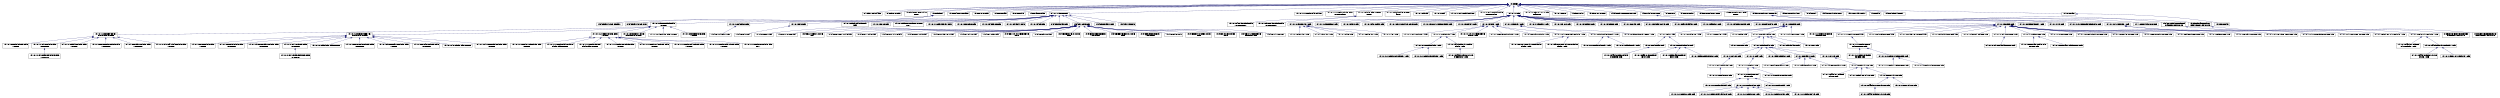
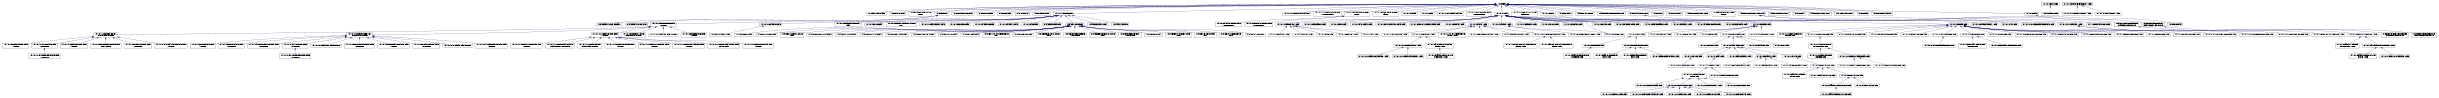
(973, 21) -> none
(1573, 31) -> (1559, 30)
(1251, 35) -> (1231, 35)
(1881, 35) -> none
(106, 46) -> (106, 46)
(560, 46) -> (560, 46)
(724, 46) -> (724, 46)
(758, 46) -> (758, 46)
(1720, 72) -> (1719, 81)
